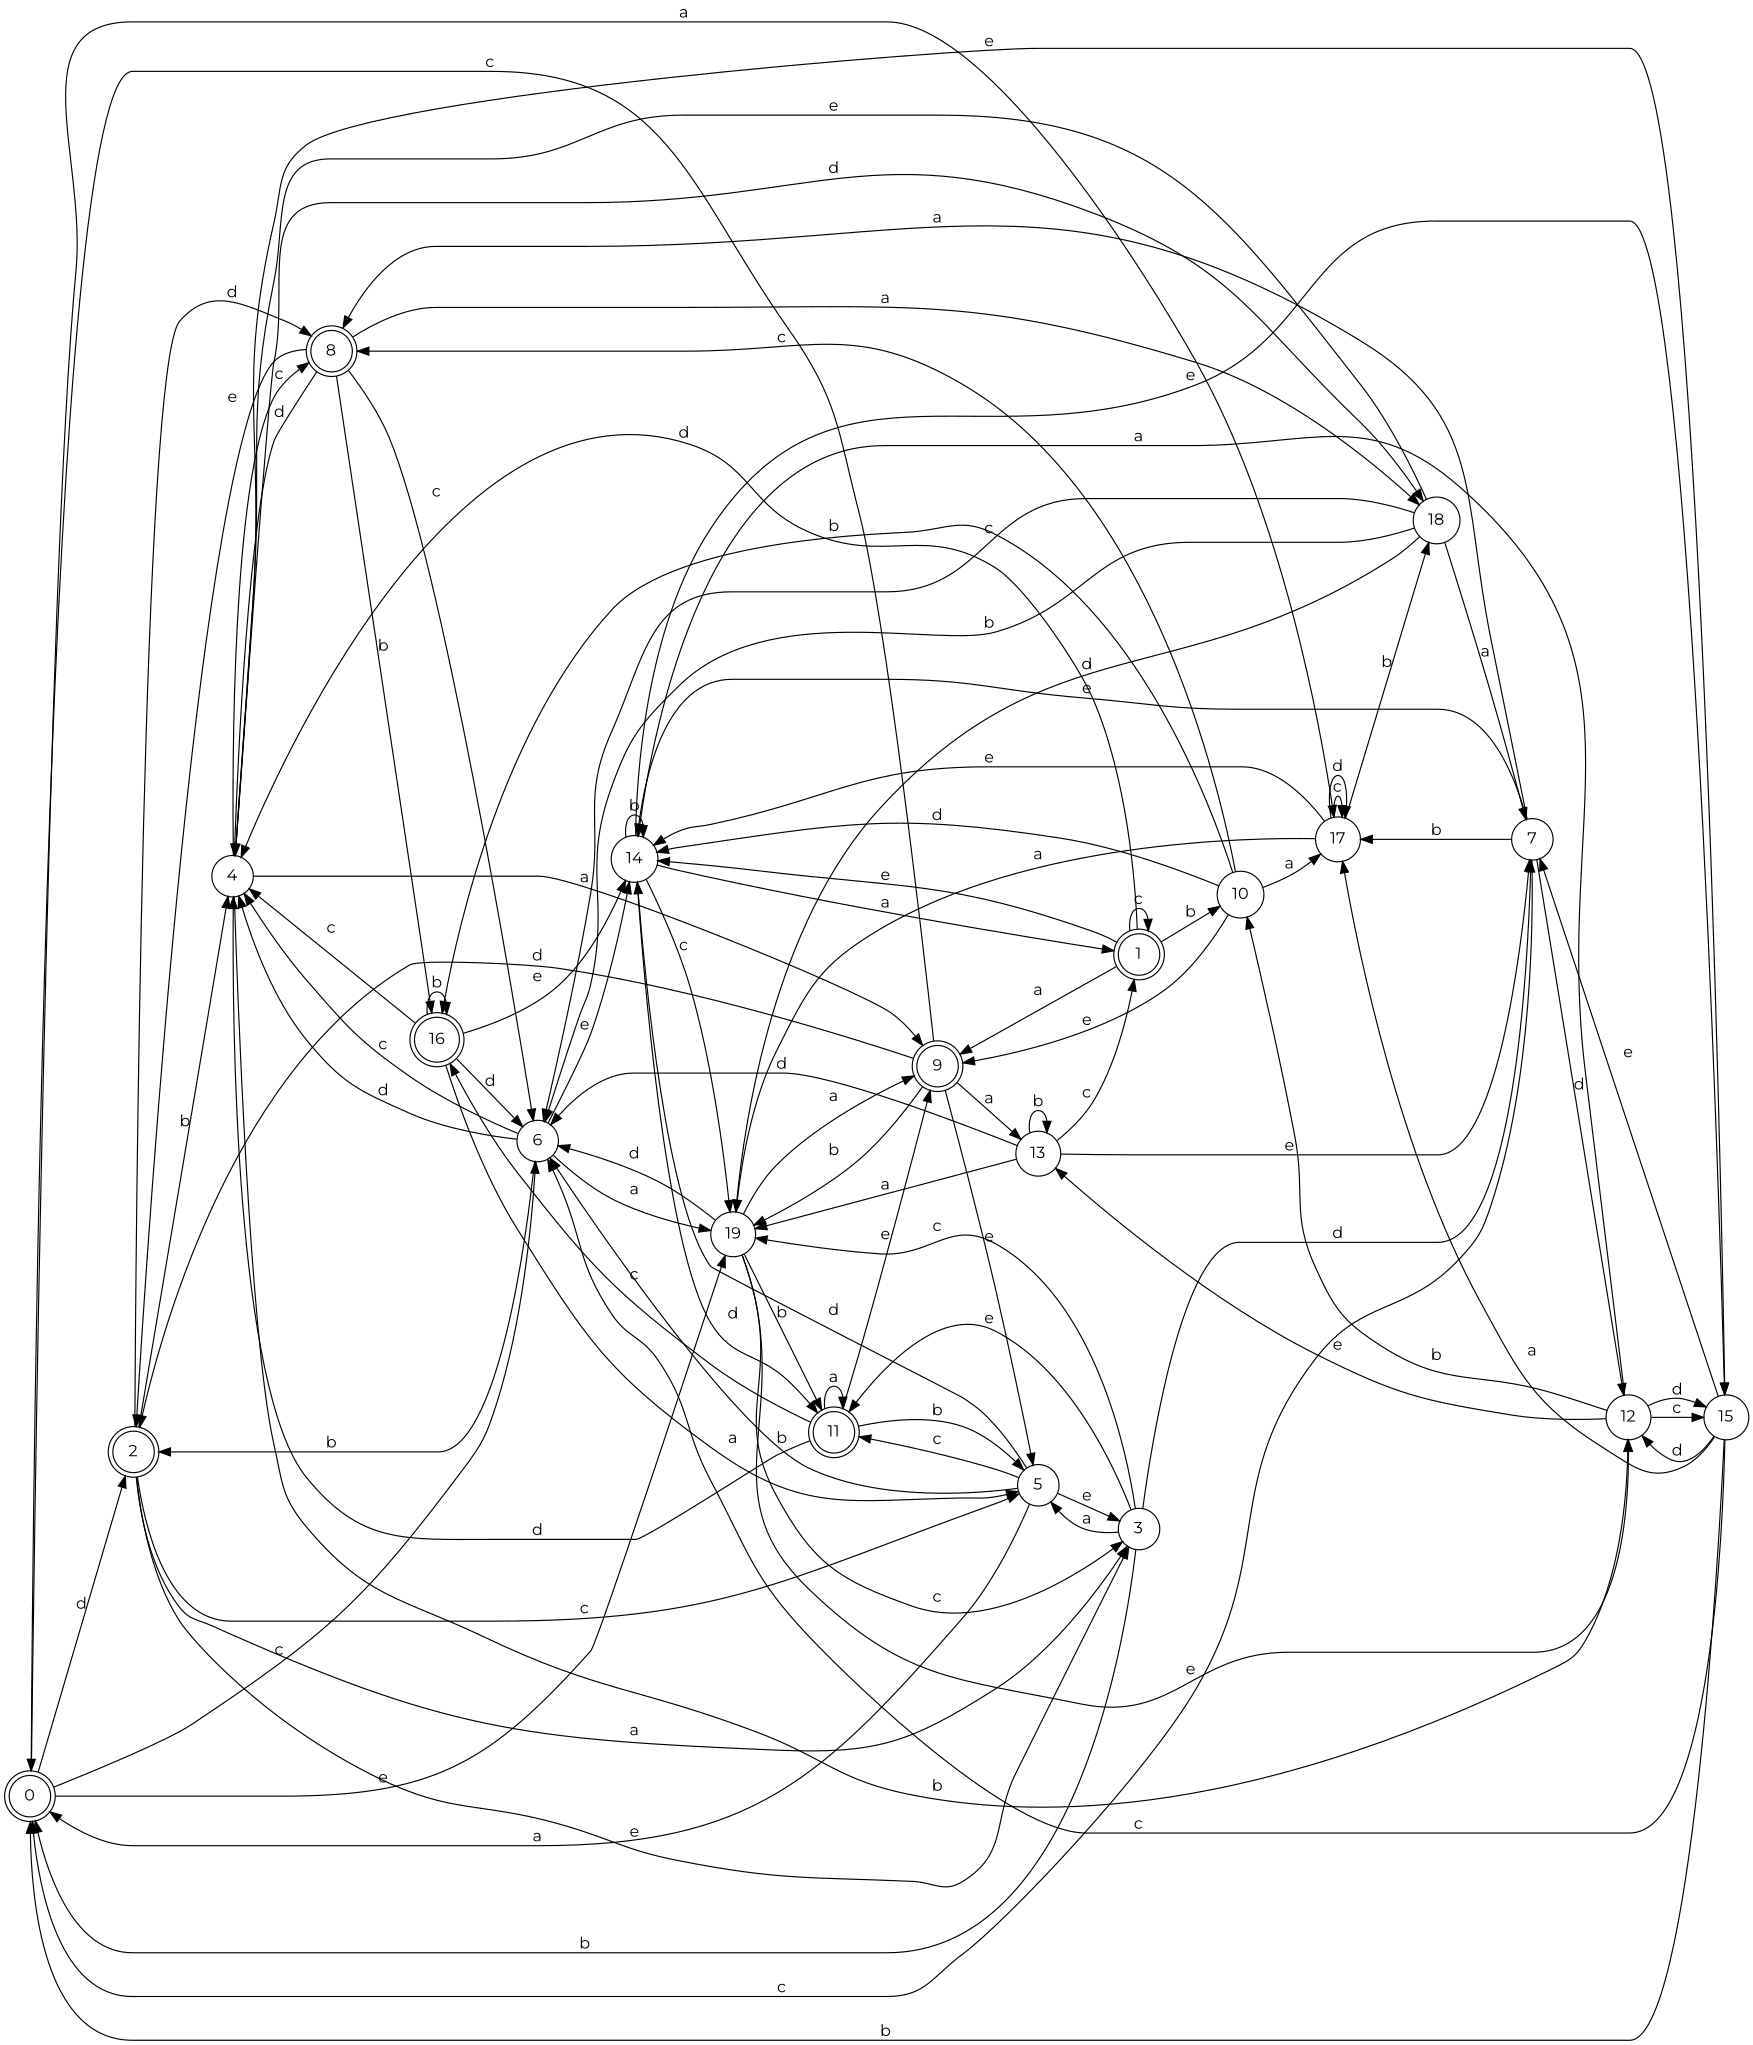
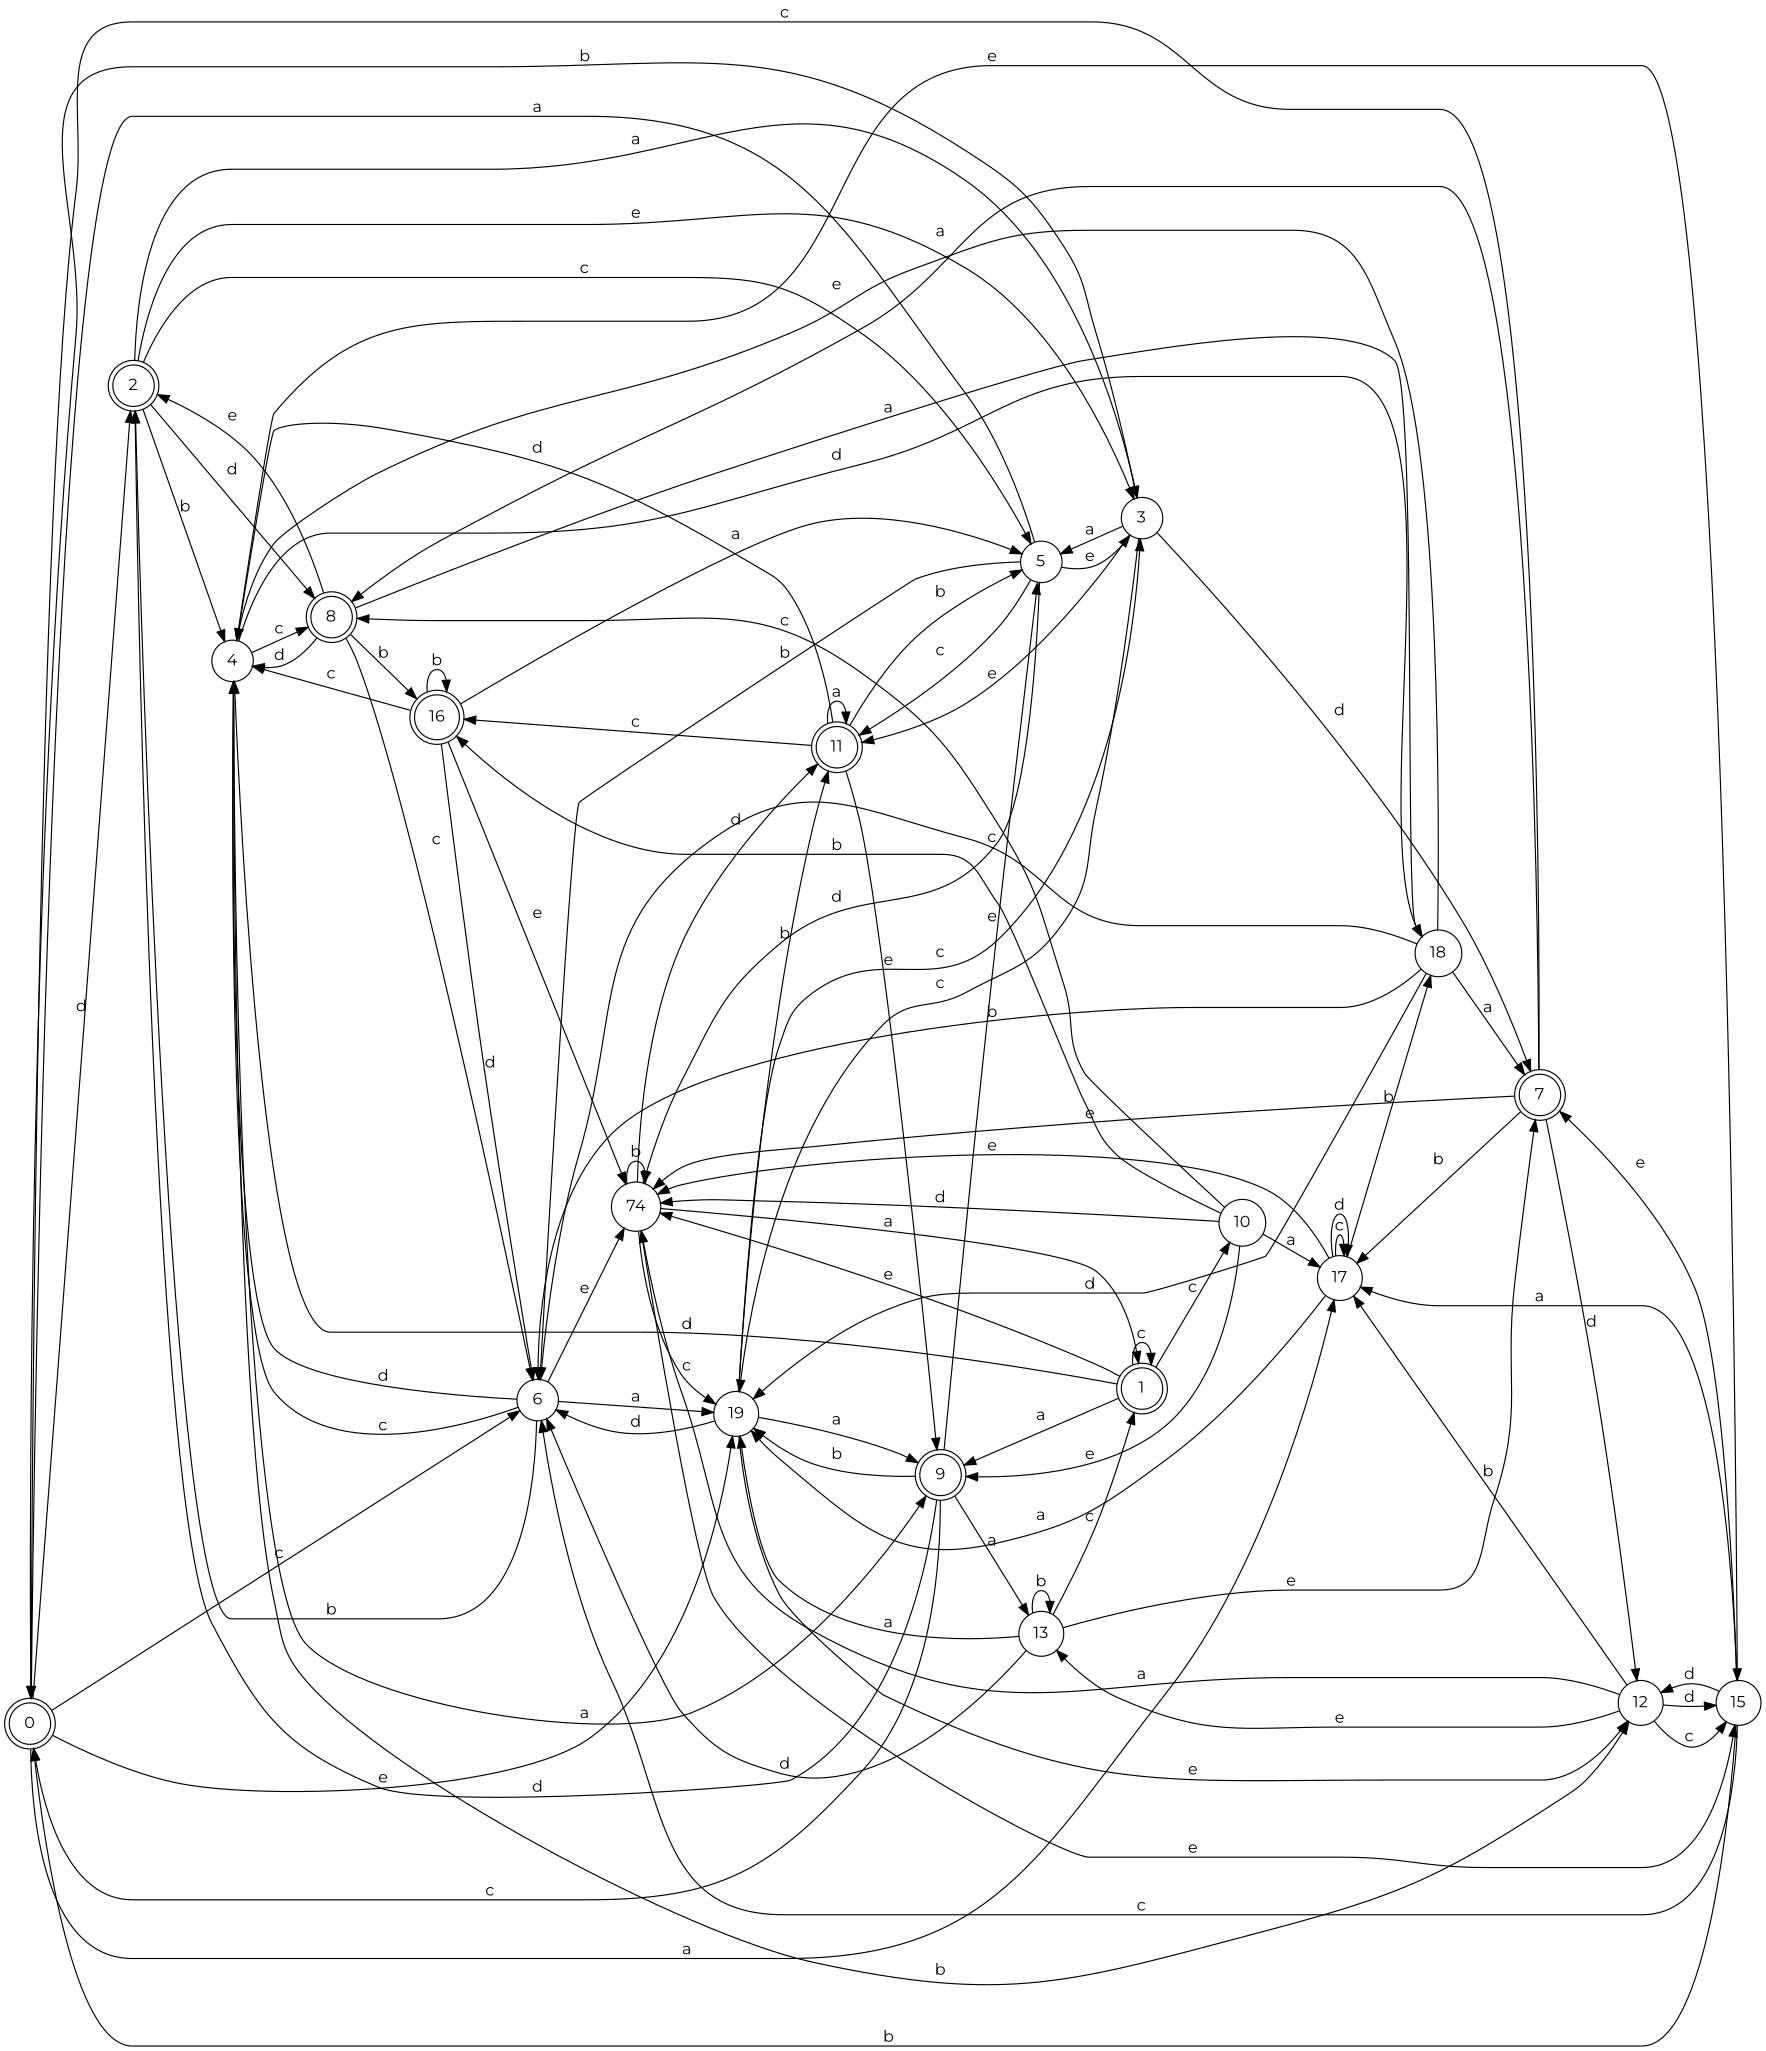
(1532, 839) -> (1540, 1095)
(635, 859) -> (636, 1207)
(1191, 912) -> (1193, 1288)
(1314, 1265) -> (1500, 1505)
